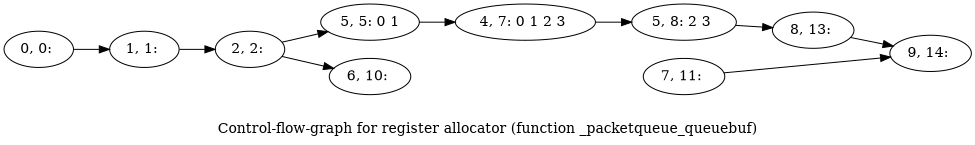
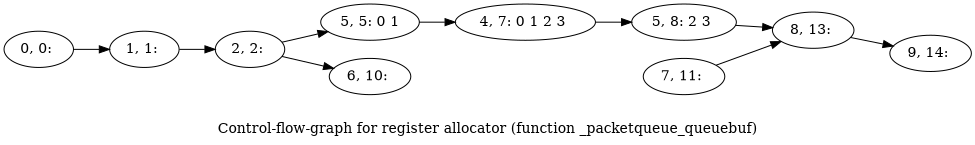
(802, 65) -> (744, 55)
